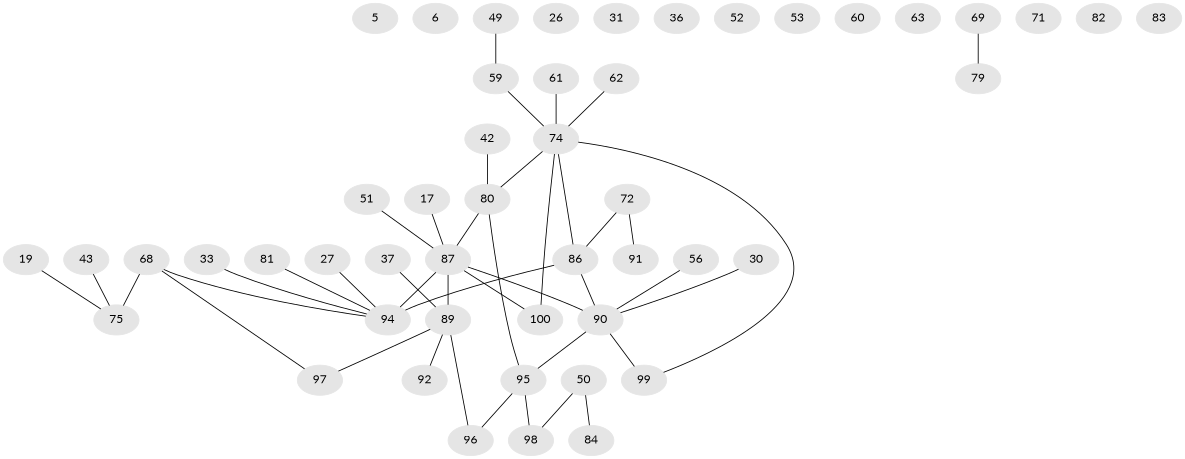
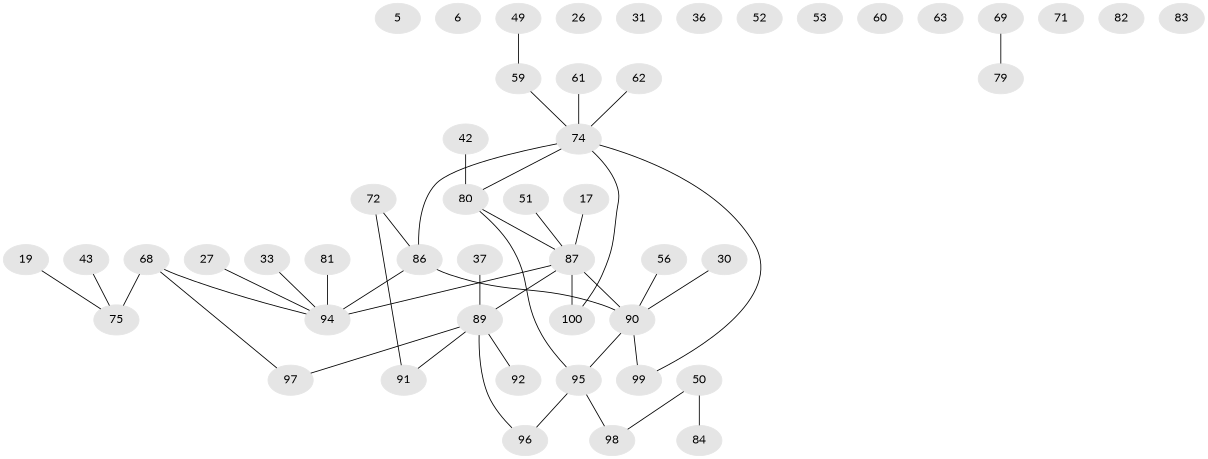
none -> (442, 350)
